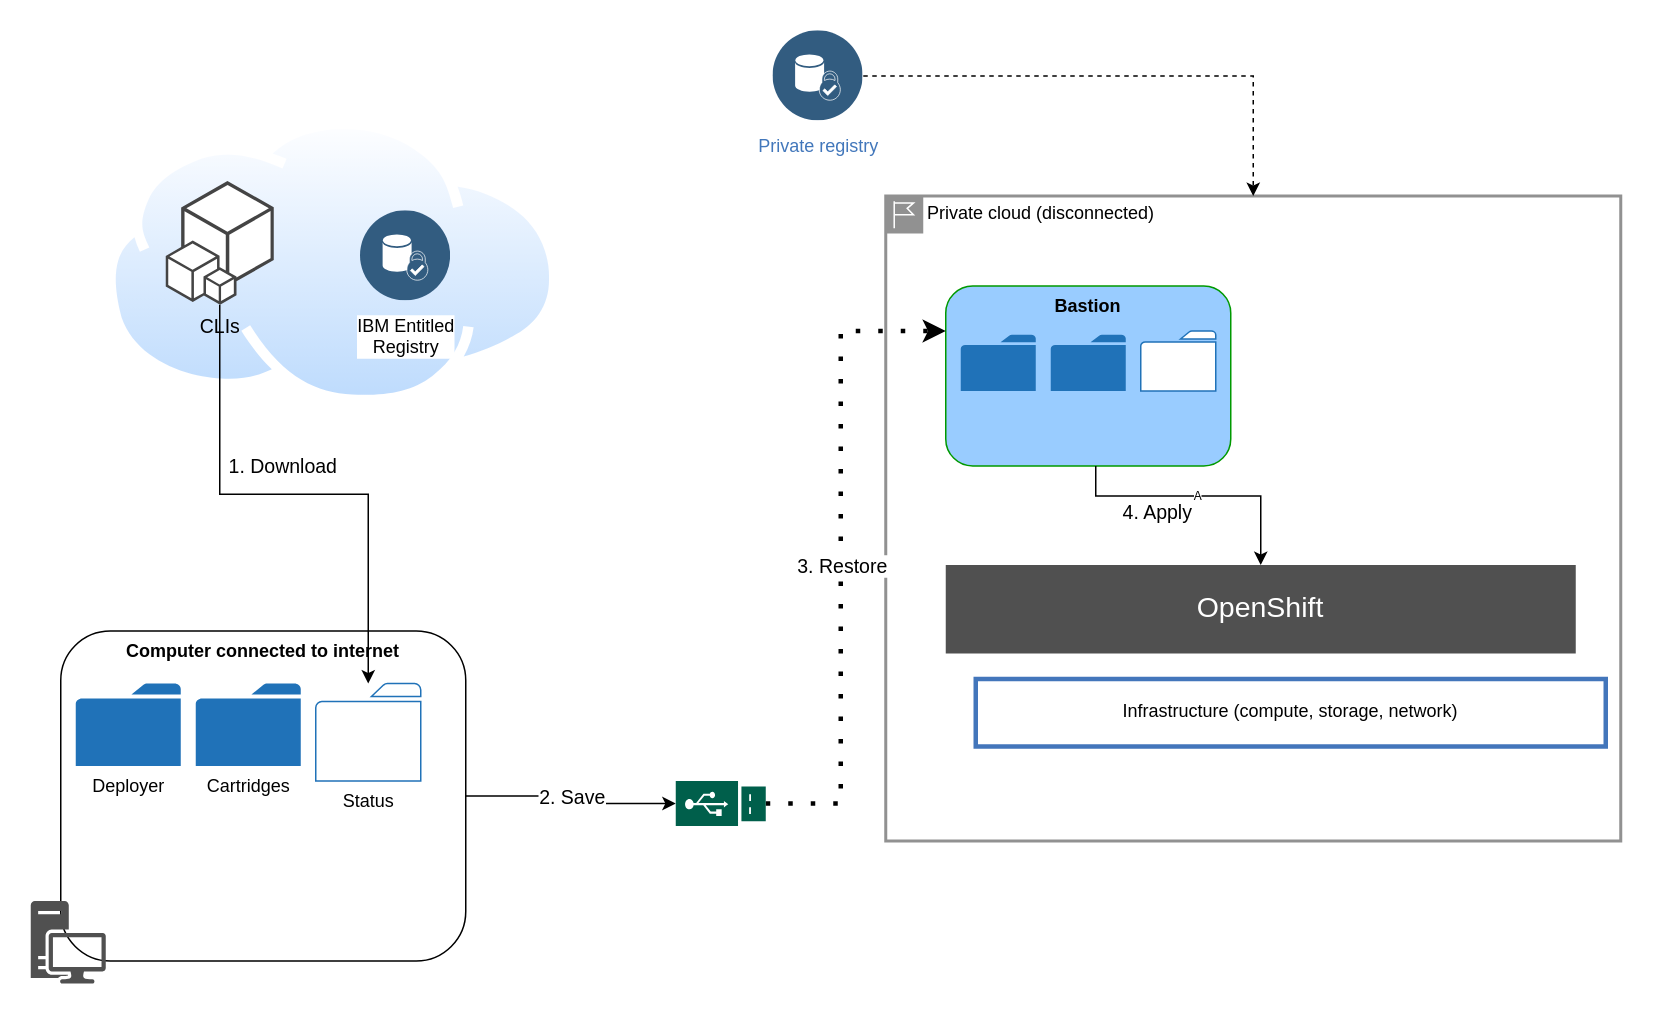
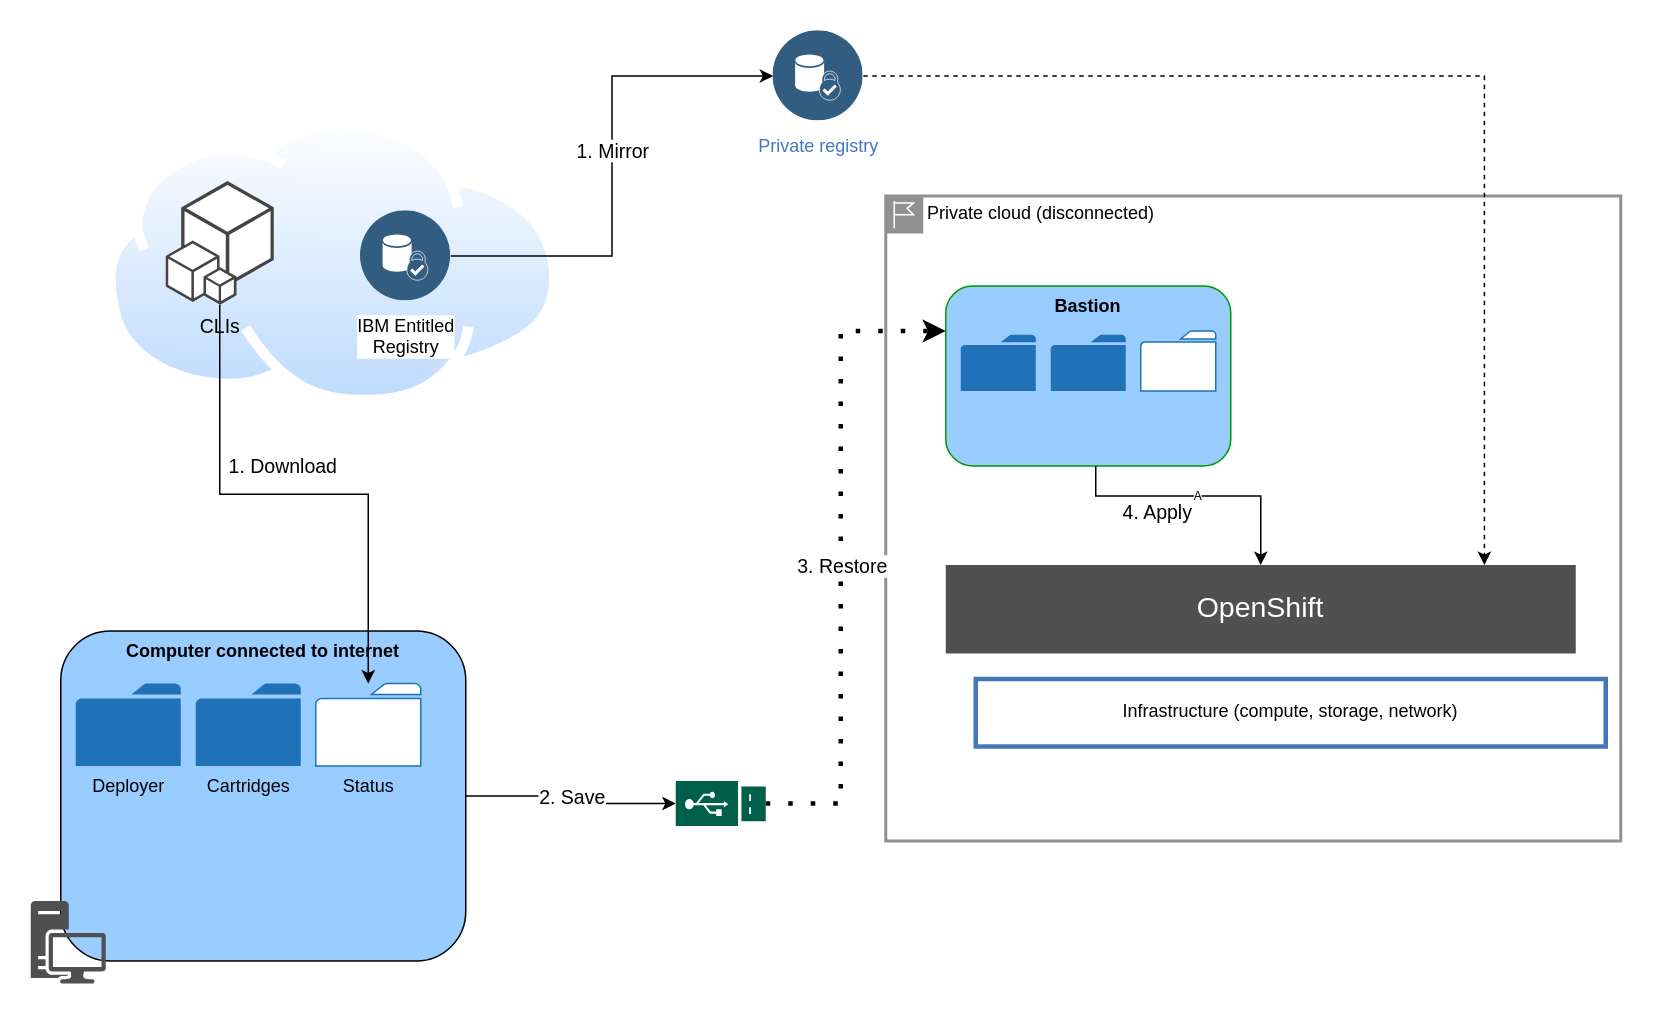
(1253, 130) -> (1484, 198)
none -> (612, 171)
(368, 732) -> (368, 725)
(263, 796) -> (263, 796)
